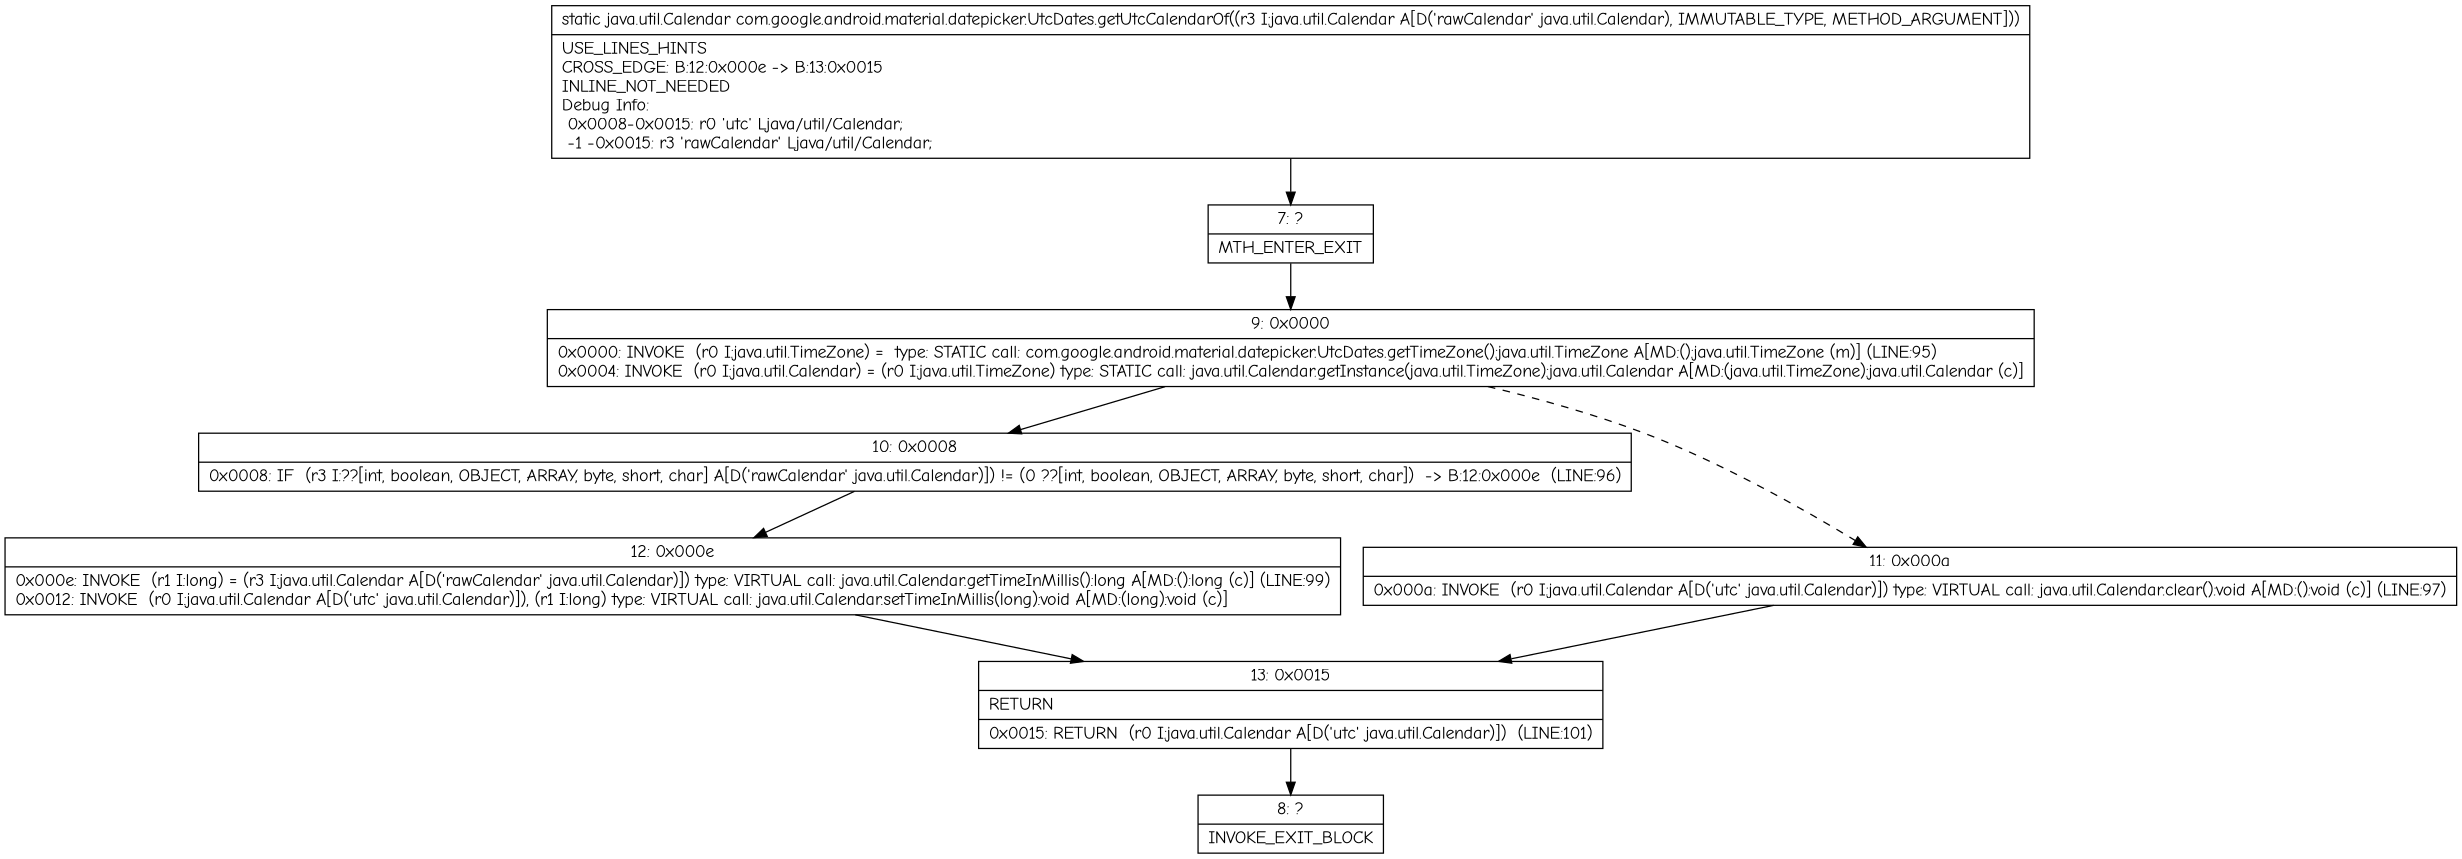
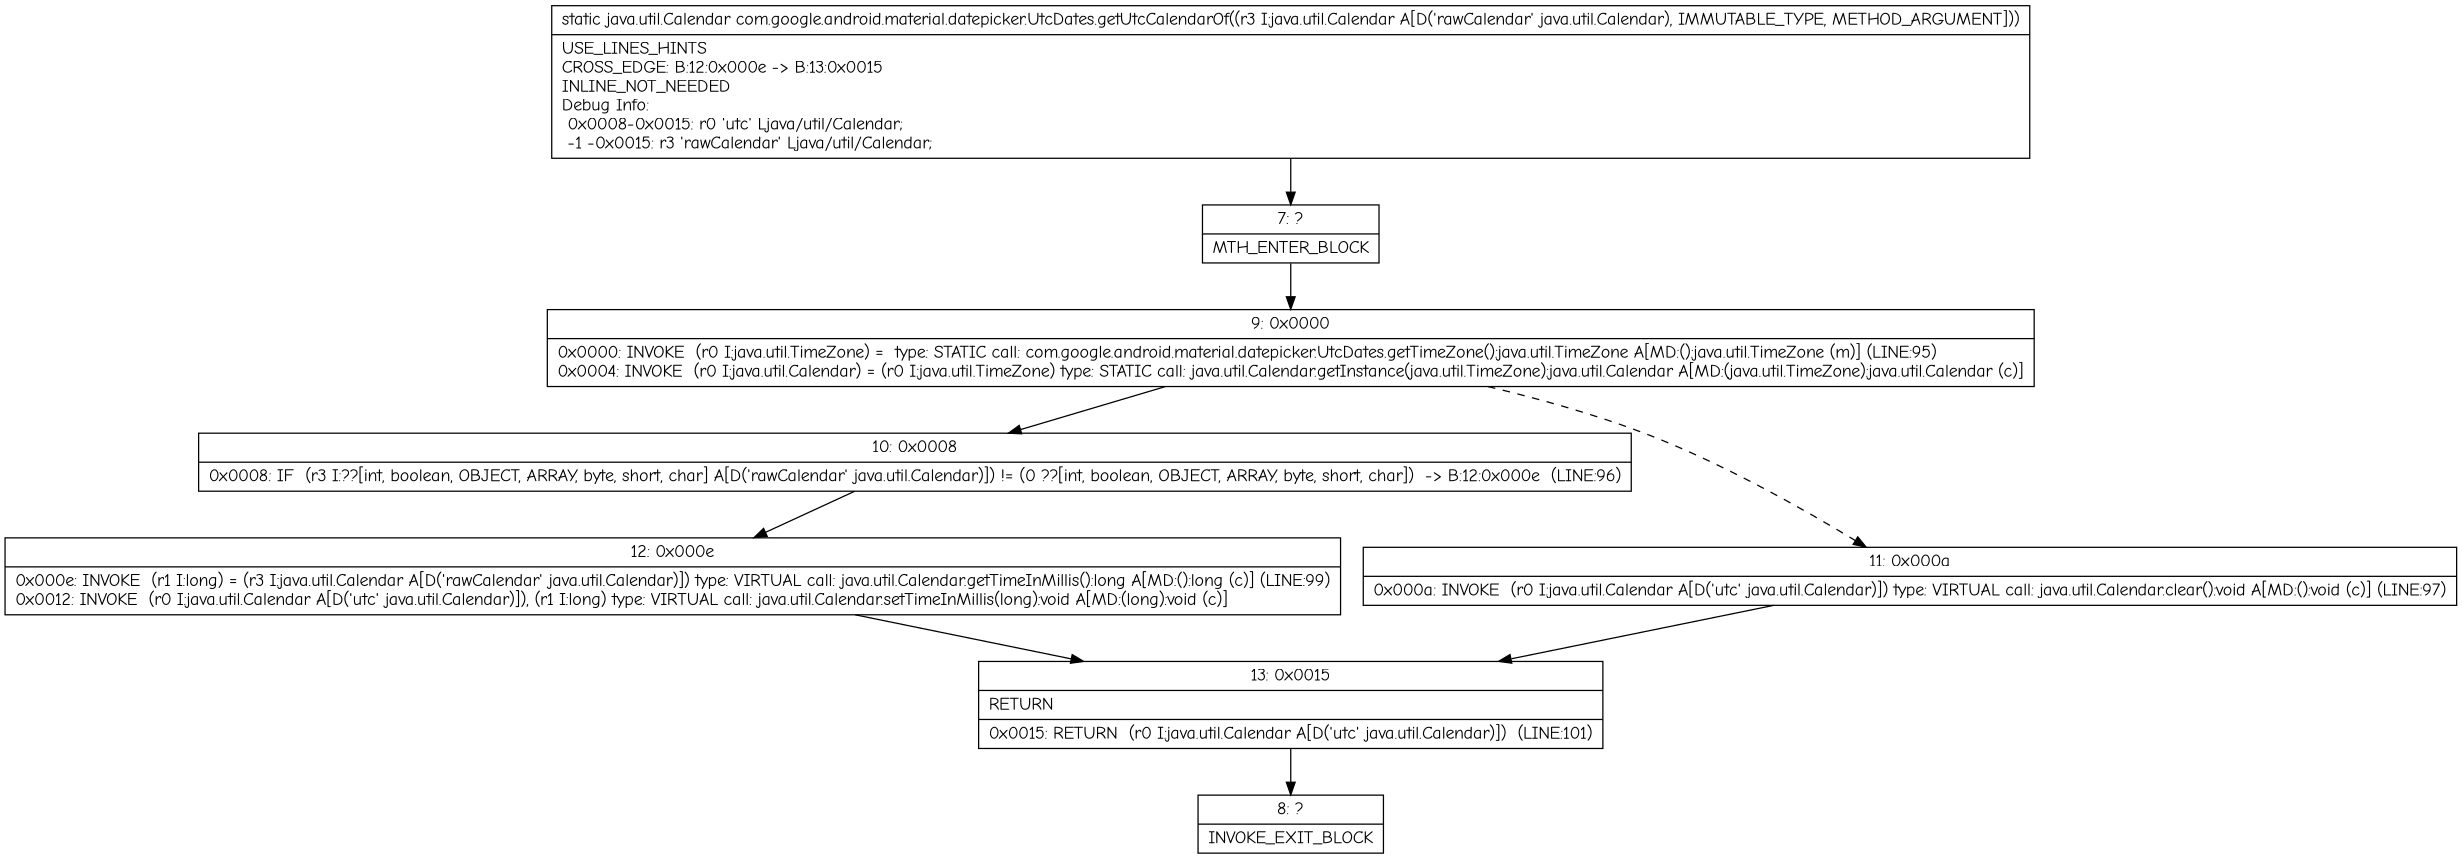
(1291, 248) -> (1291, 248)
